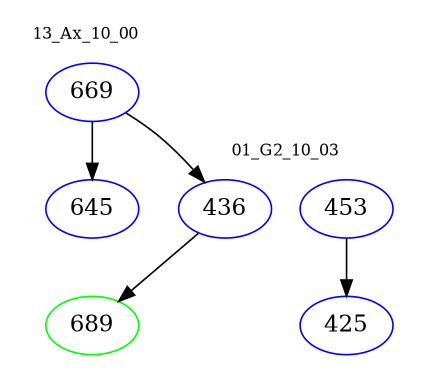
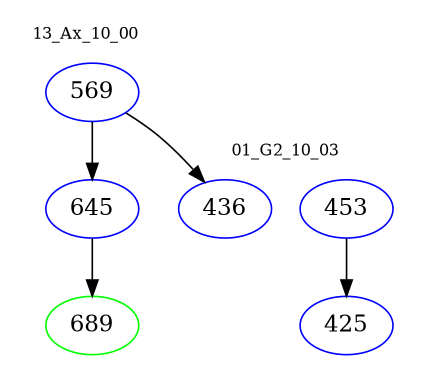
(92, 92) -> (92, 92)
(177, 252) -> (92, 259)
